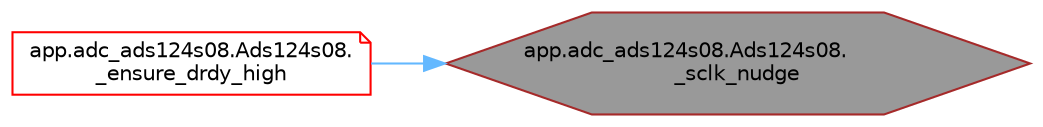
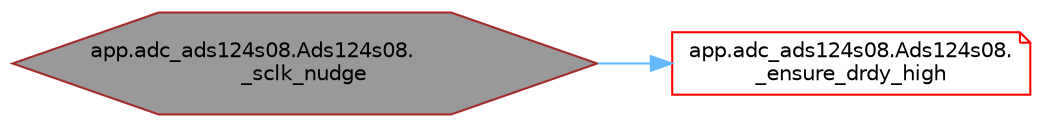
(397, 63) -> (624, 63)
